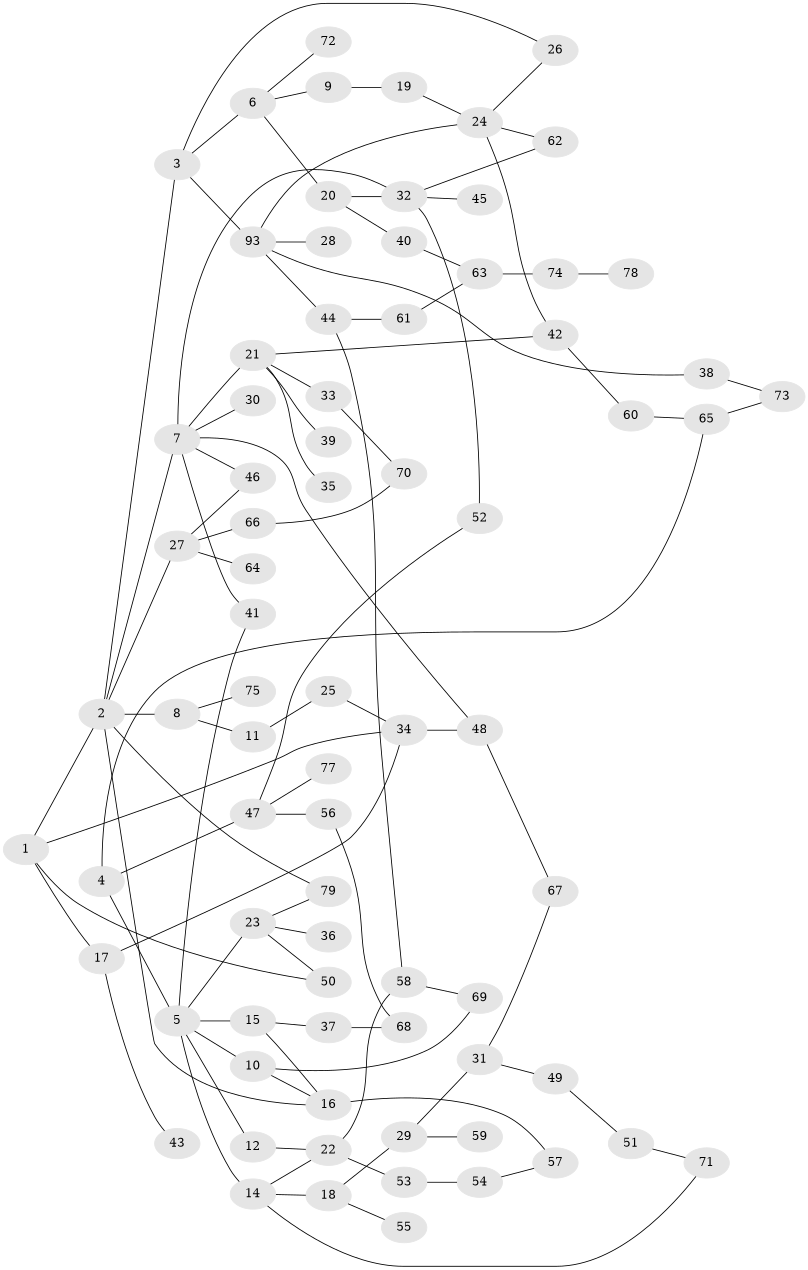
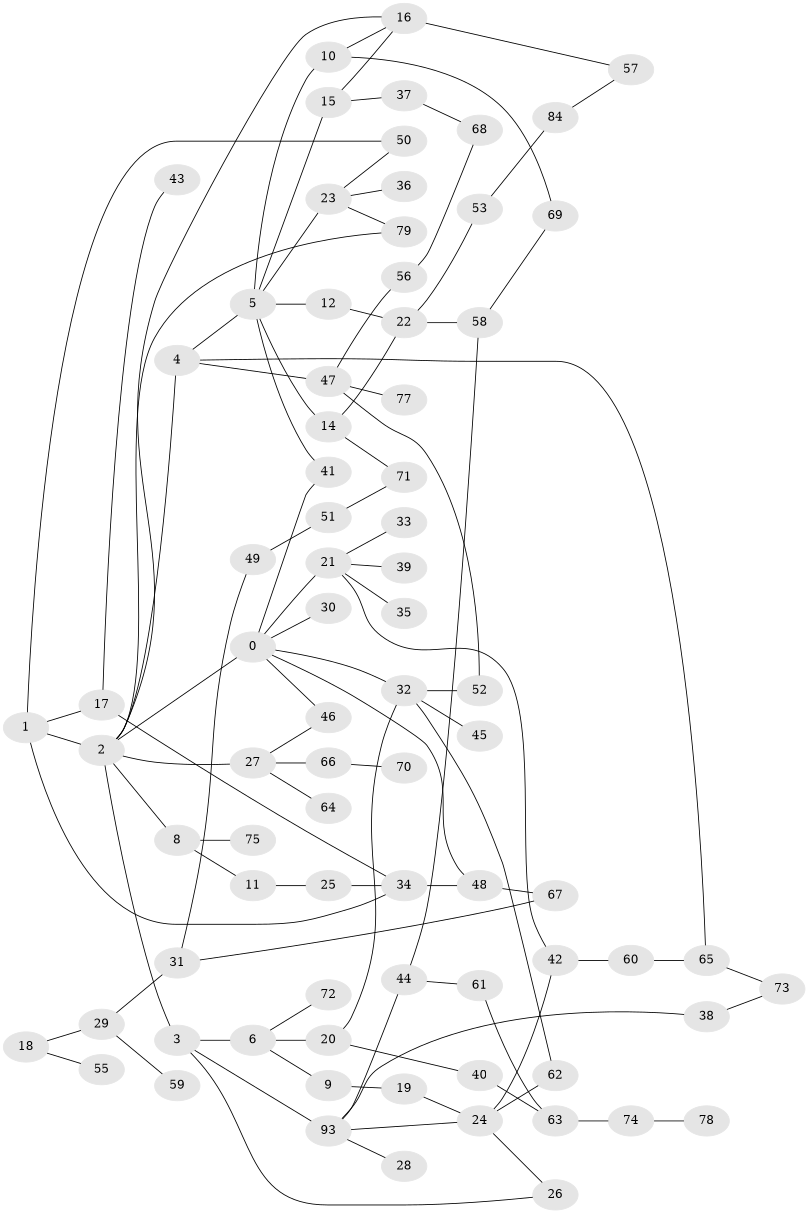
(177, 439) -> (253, 647)
(370, 439) -> none
none -> (159, 560)
(480, 1182) -> (555, 118)
(291, 1195) -> none
